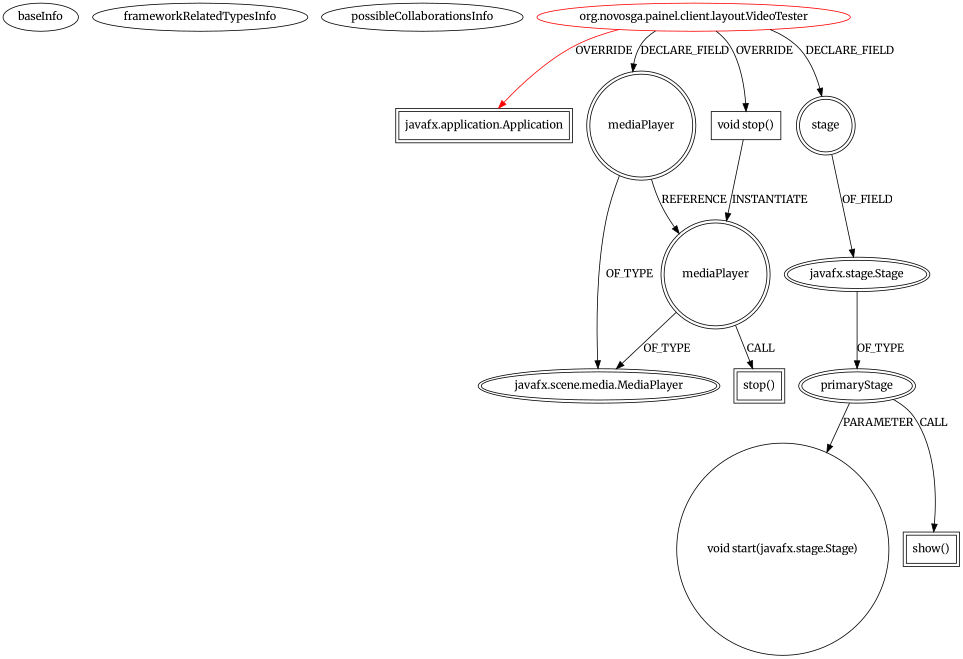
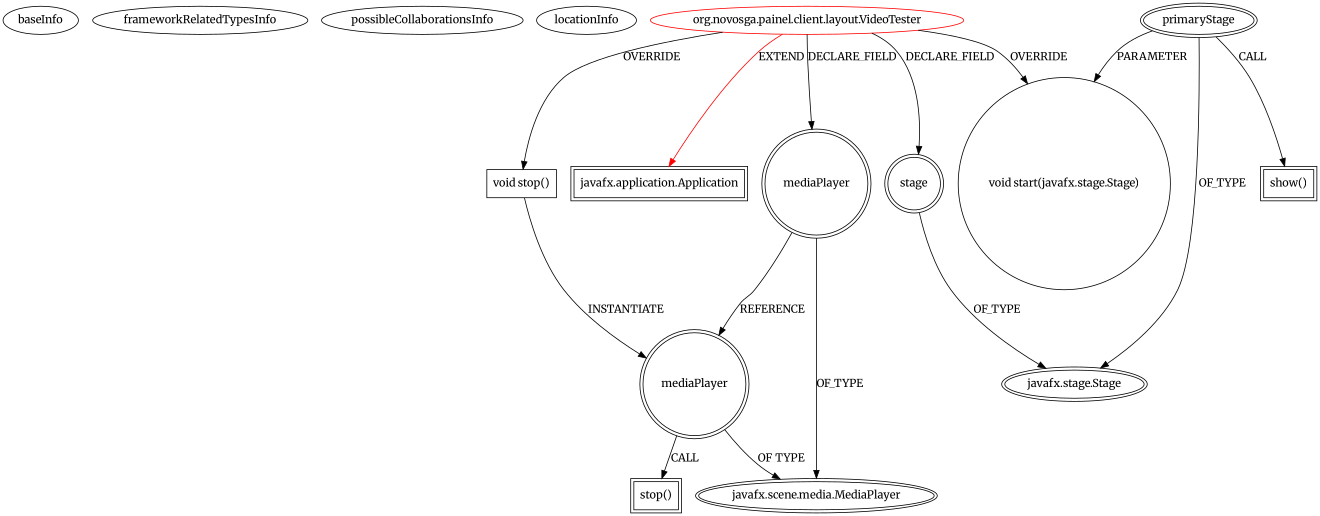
none -> (587, 20)
none -> (976, 42)
(604, 51) -> (782, 57)
(868, 200) -> (997, 310)
(857, 326) -> (1193, 216)
